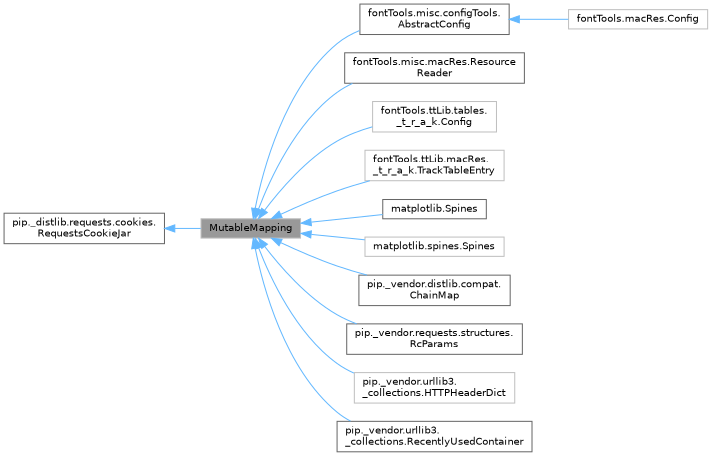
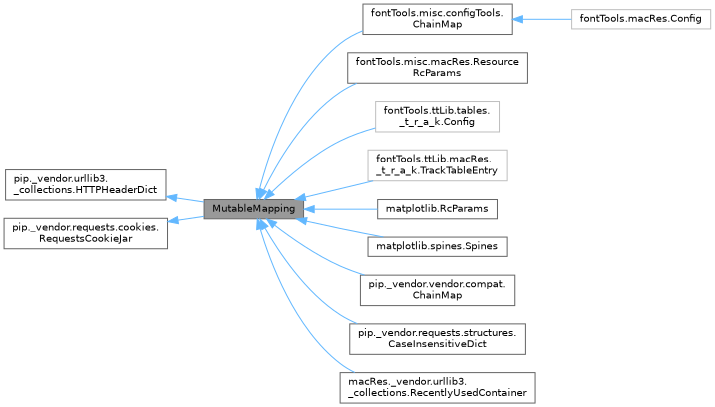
(435, 19) -> (438, 19)
(435, 68) -> (438, 68)
(435, 209) -> (438, 209)
(84, 228) -> (86, 234)
(251, 228) -> (254, 209)
(435, 247) -> (438, 247)
(435, 290) -> (438, 290)
(296, 319) -> (190, 200)
(435, 339) -> (438, 339)
(435, 388) -> (86, 185)
(435, 437) -> (438, 388)
